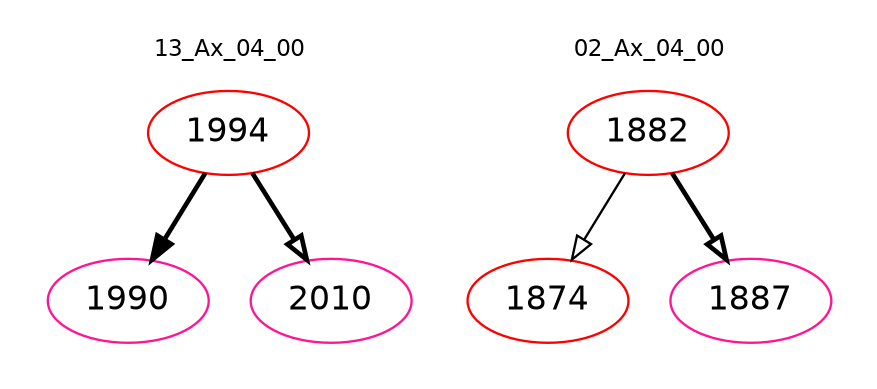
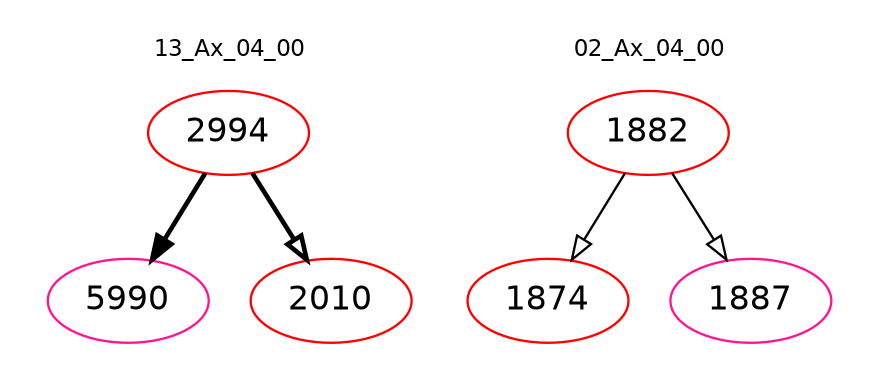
(229, 133) -> (229, 133)
(693, 206) -> (693, 206)
(128, 301) -> (128, 301)
(331, 301) -> (331, 301)
